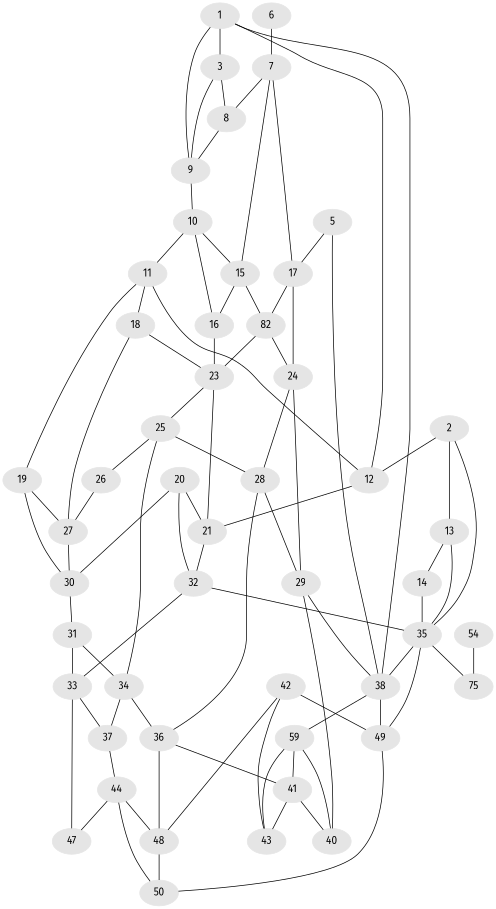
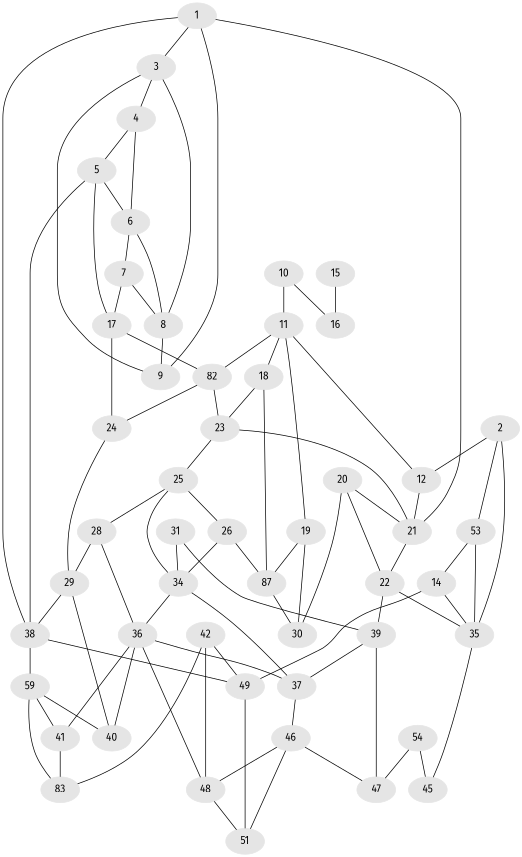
none -> (136, 119)
(256, 171) -> none
none -> (114, 196)
(192, 196) -> none
(383, 201) -> (461, 188)
(216, 248) -> none
none -> (153, 272)
(253, 300) -> (248, 351)
(214, 347) -> none
(277, 429) -> none
(68, 532) -> (267, 583)
(449, 532) -> (476, 532)
none -> (203, 558)
(194, 583) -> (385, 583)
(71, 609) -> none
none -> (216, 657)
(401, 661) -> none
(72, 687) -> (376, 635)
(474, 687) -> (428, 790)
(410, 689) -> (339, 632)
none -> (397, 764)
(117, 790) -> (291, 738)
(312, 816) -> (125, 687)
(267, 841) -> (60, 790)
(159, 893) -> (245, 841)
